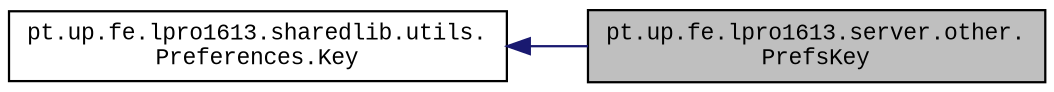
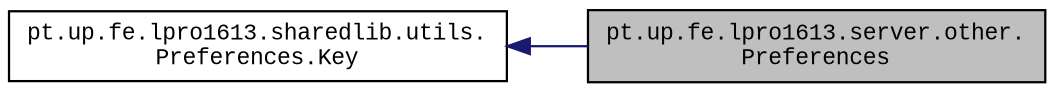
(817, 46) -> (817, 46)
